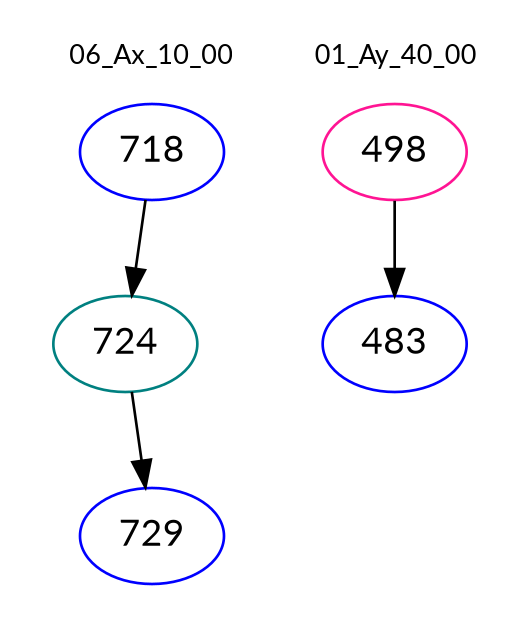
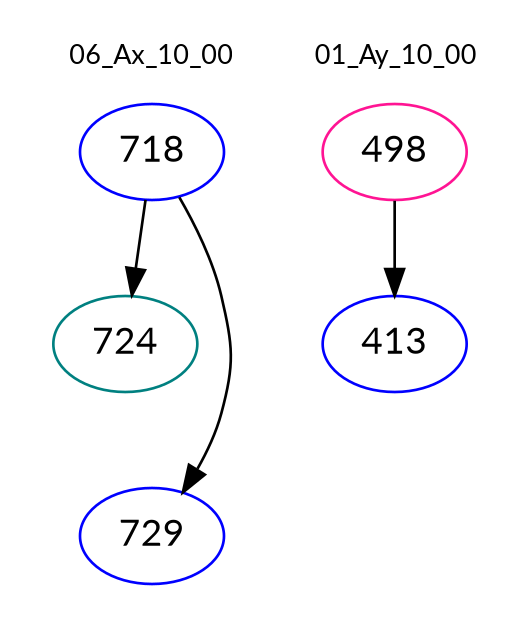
(396, 57) -> (396, 57)
(395, 344) -> (395, 344)
(137, 426) -> (229, 331)
